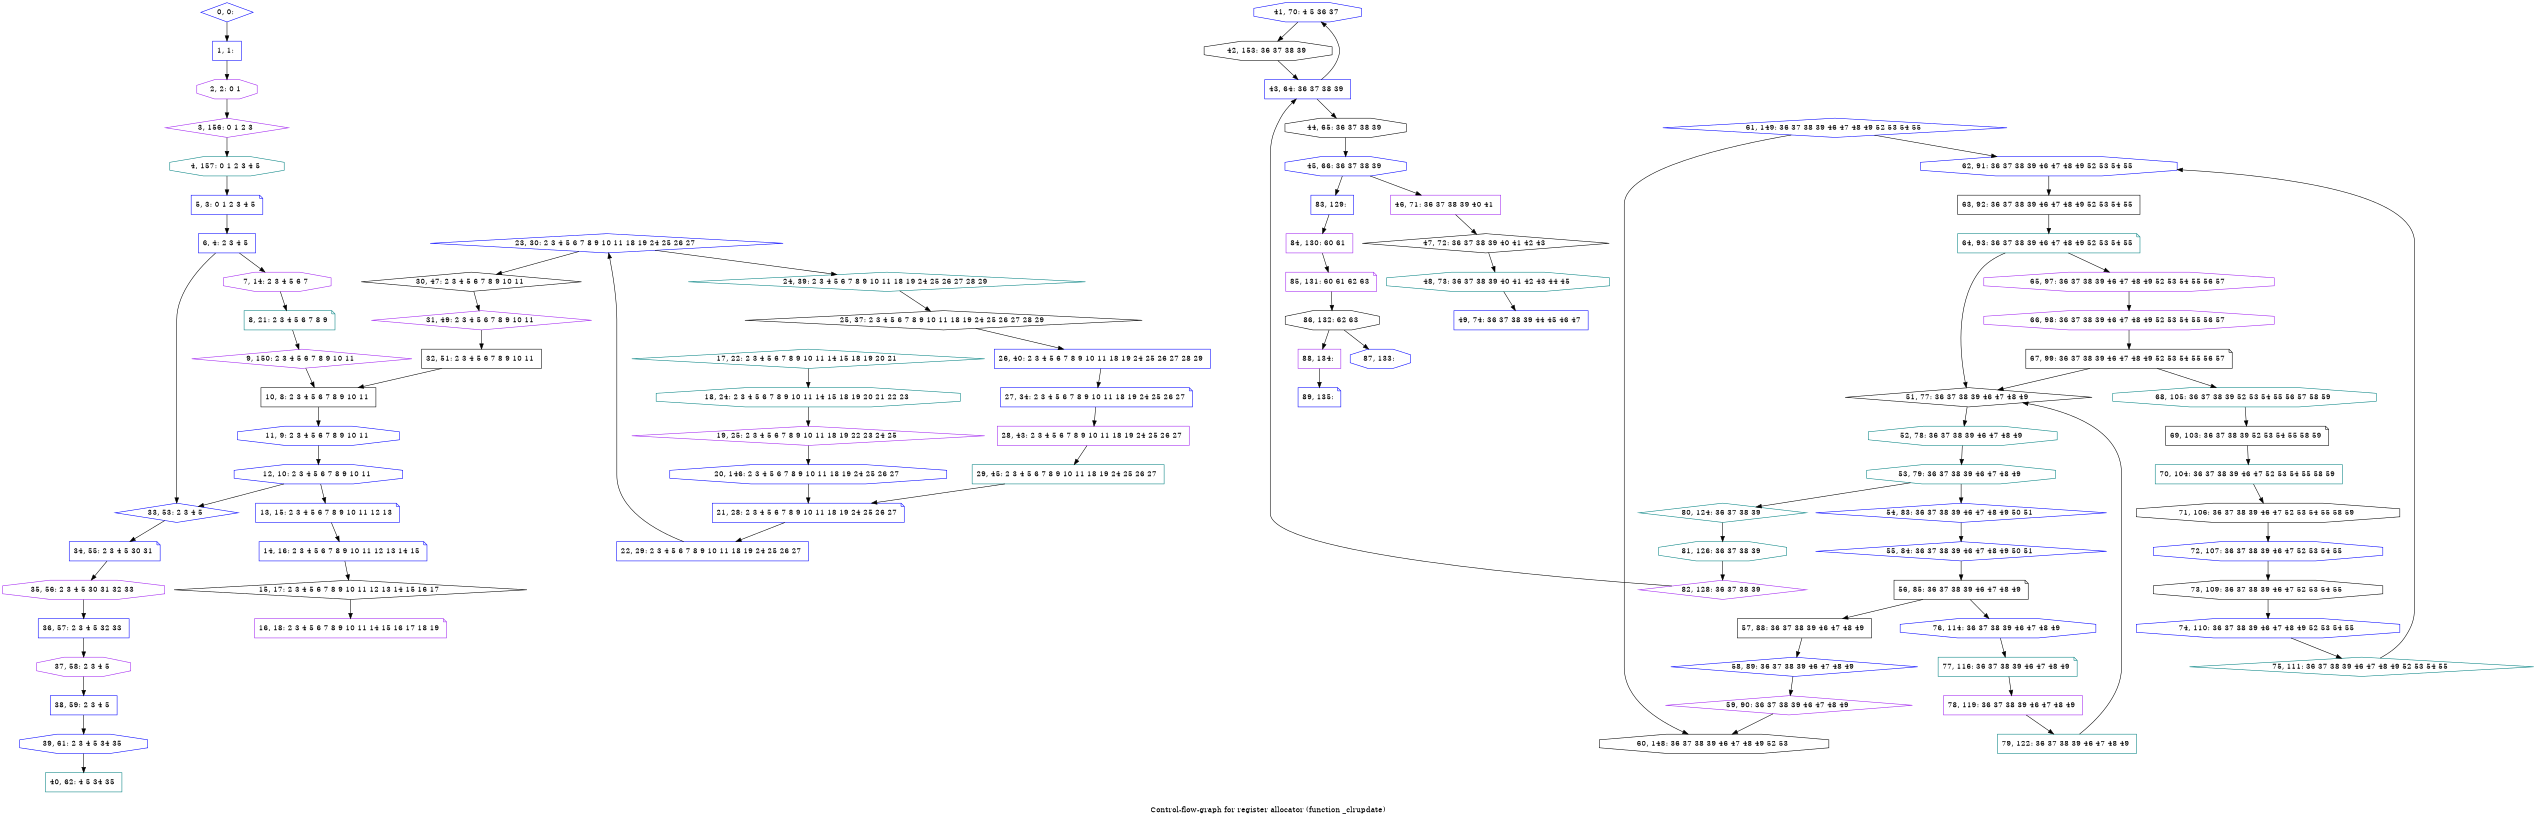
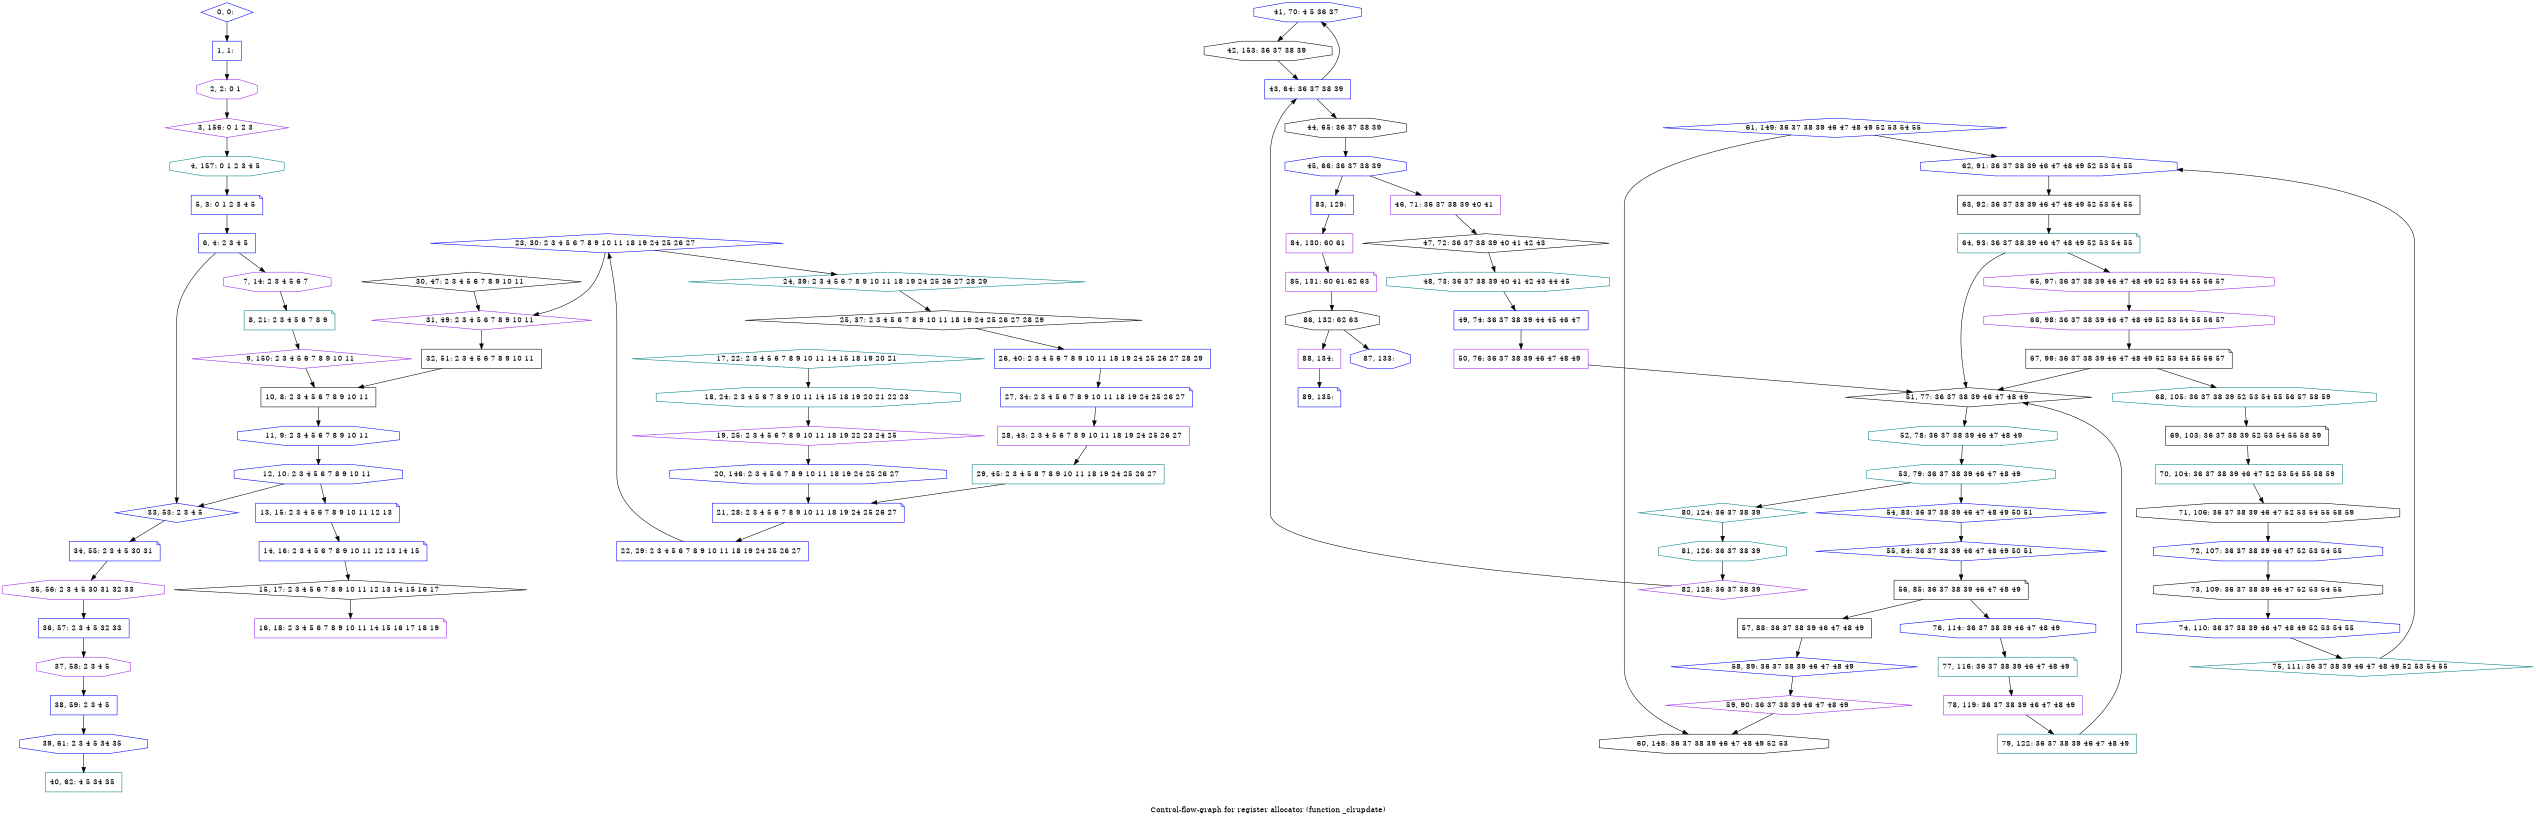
(540, 262) -> (582, 294)
none -> (1521, 359)
